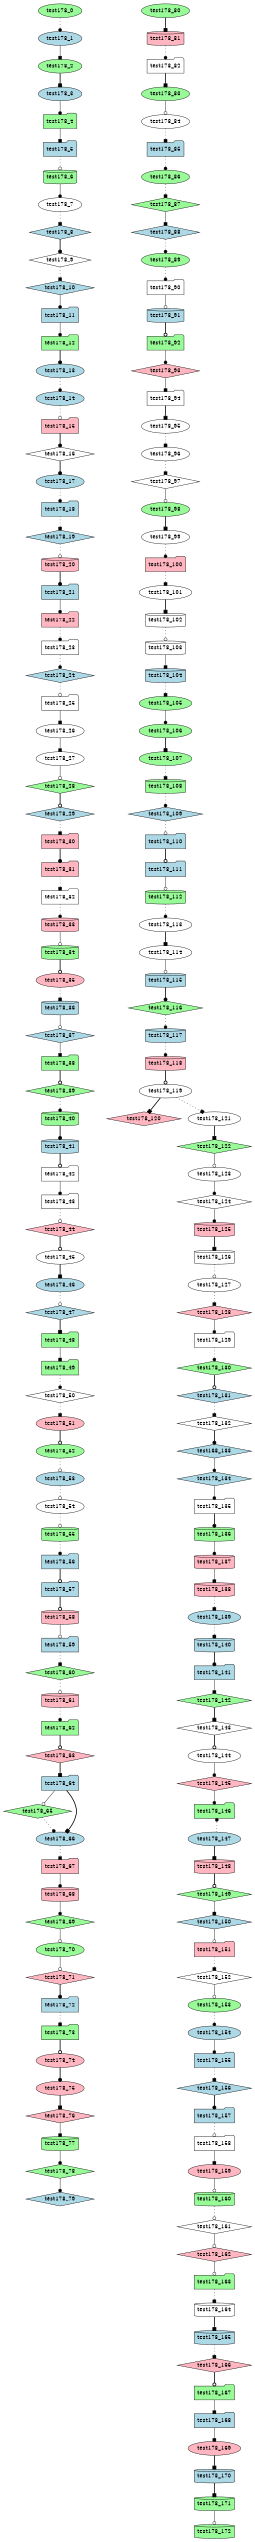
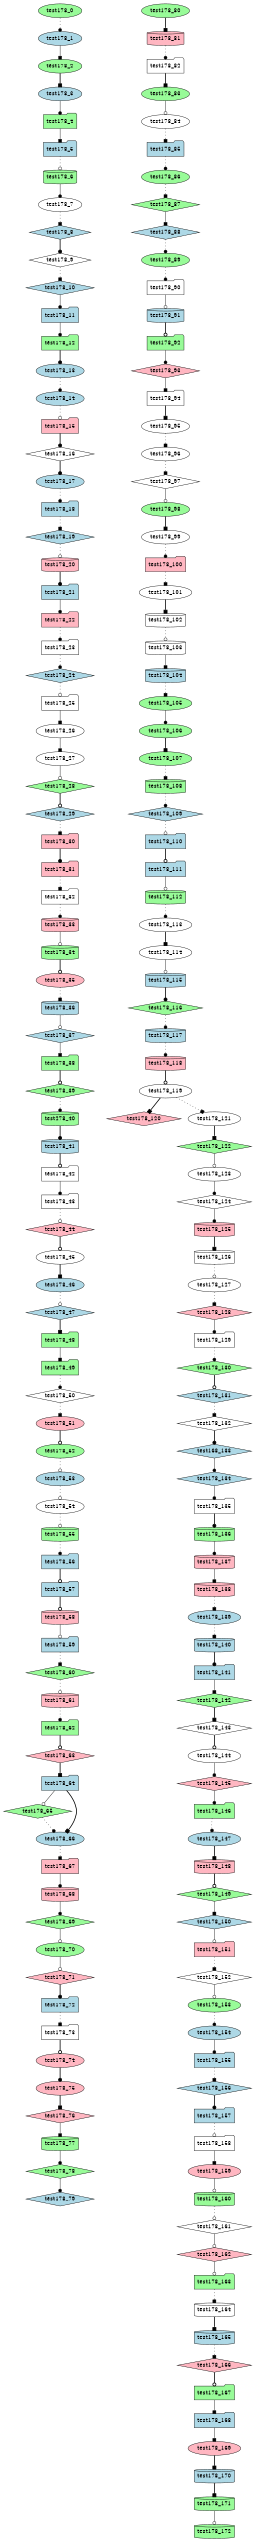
(60, 1119) -> (60, 1119)
(217, 1827) -> (212, 1824)
(60, 2033) -> (60, 2033)
